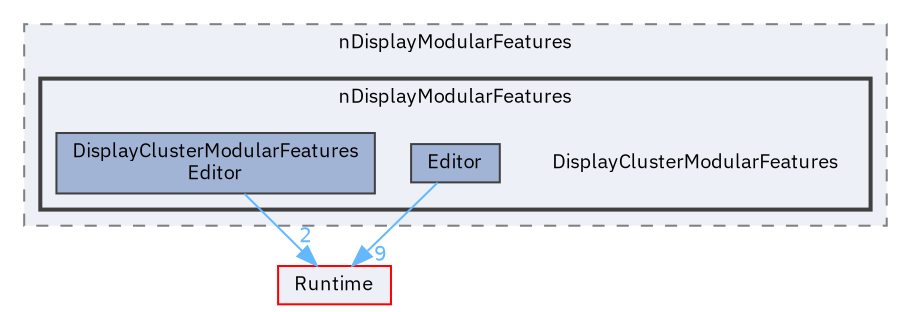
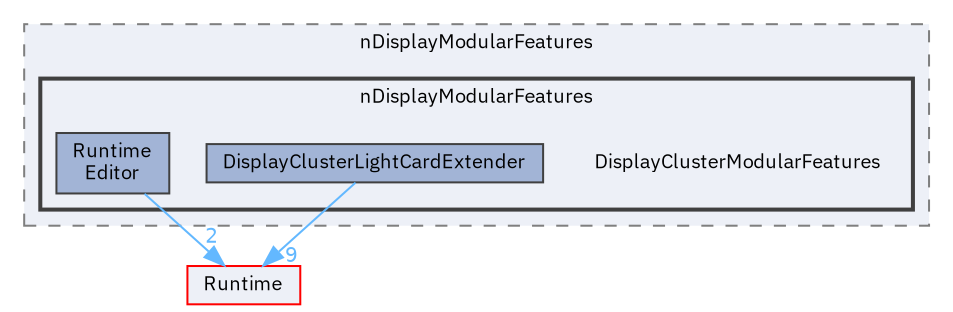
(216, 163) -> (113, 163)
(455, 163) -> (375, 163)
